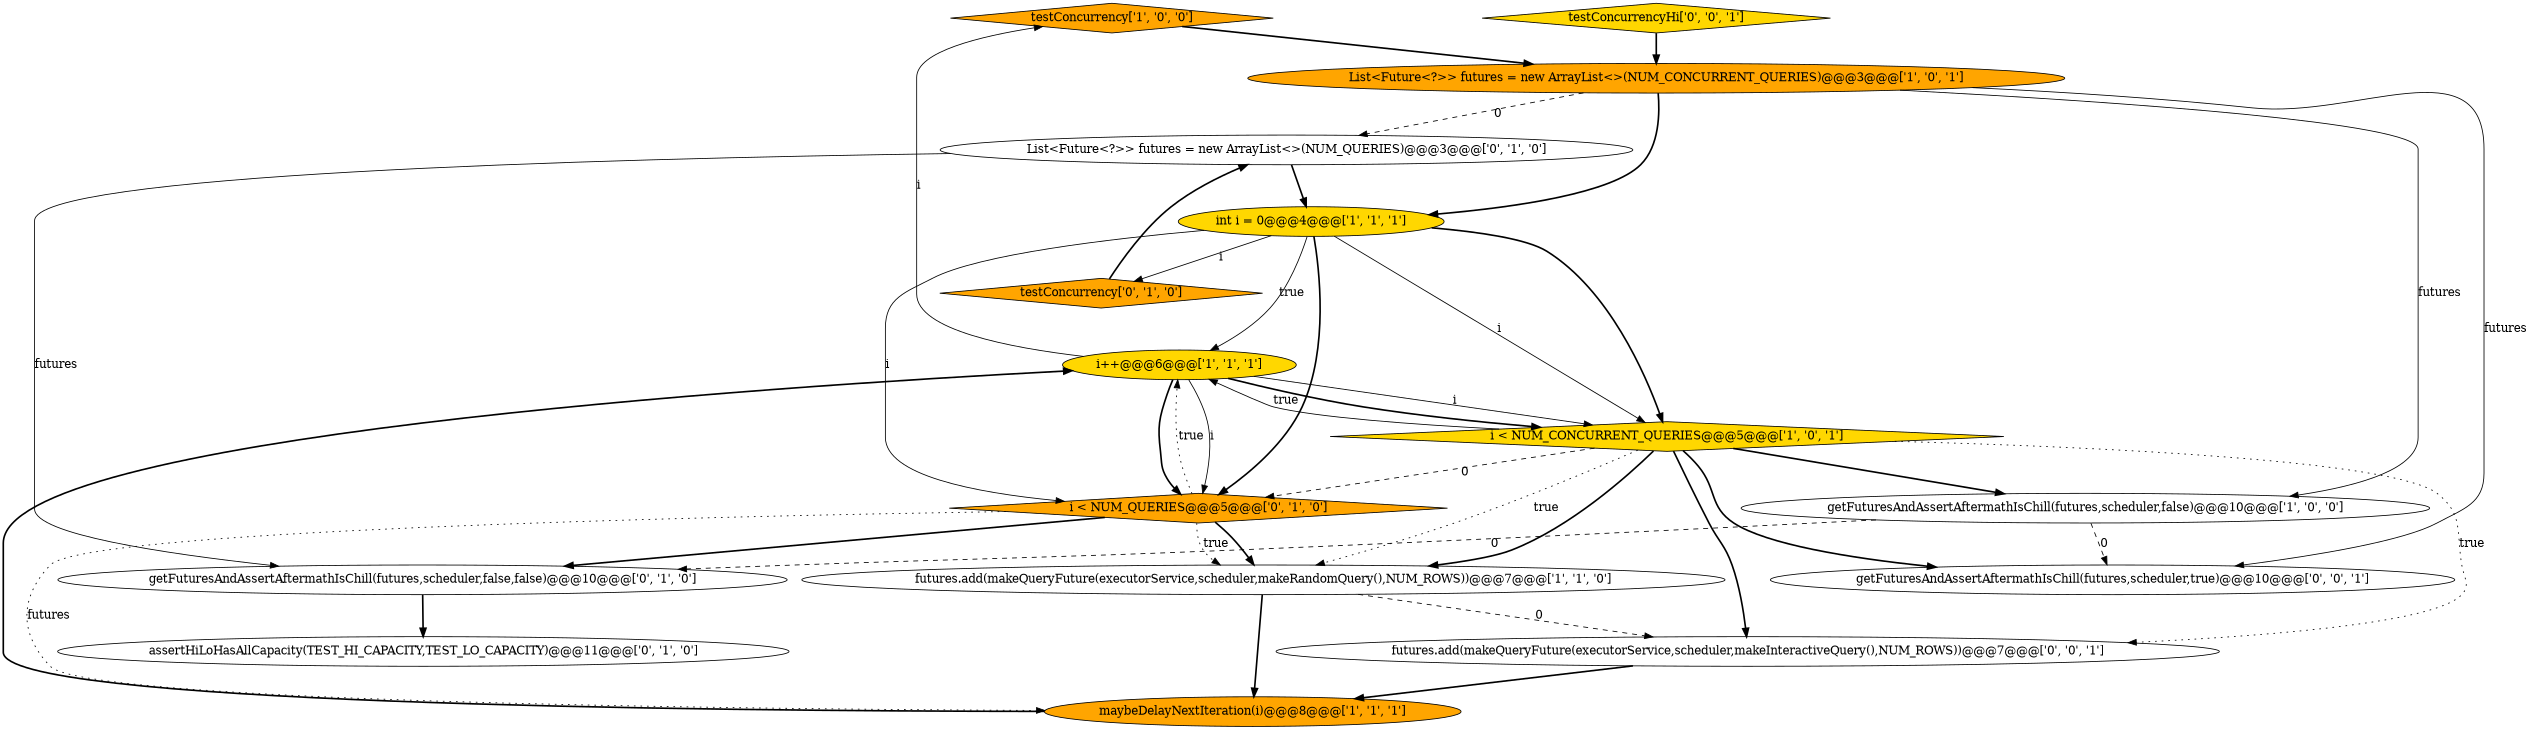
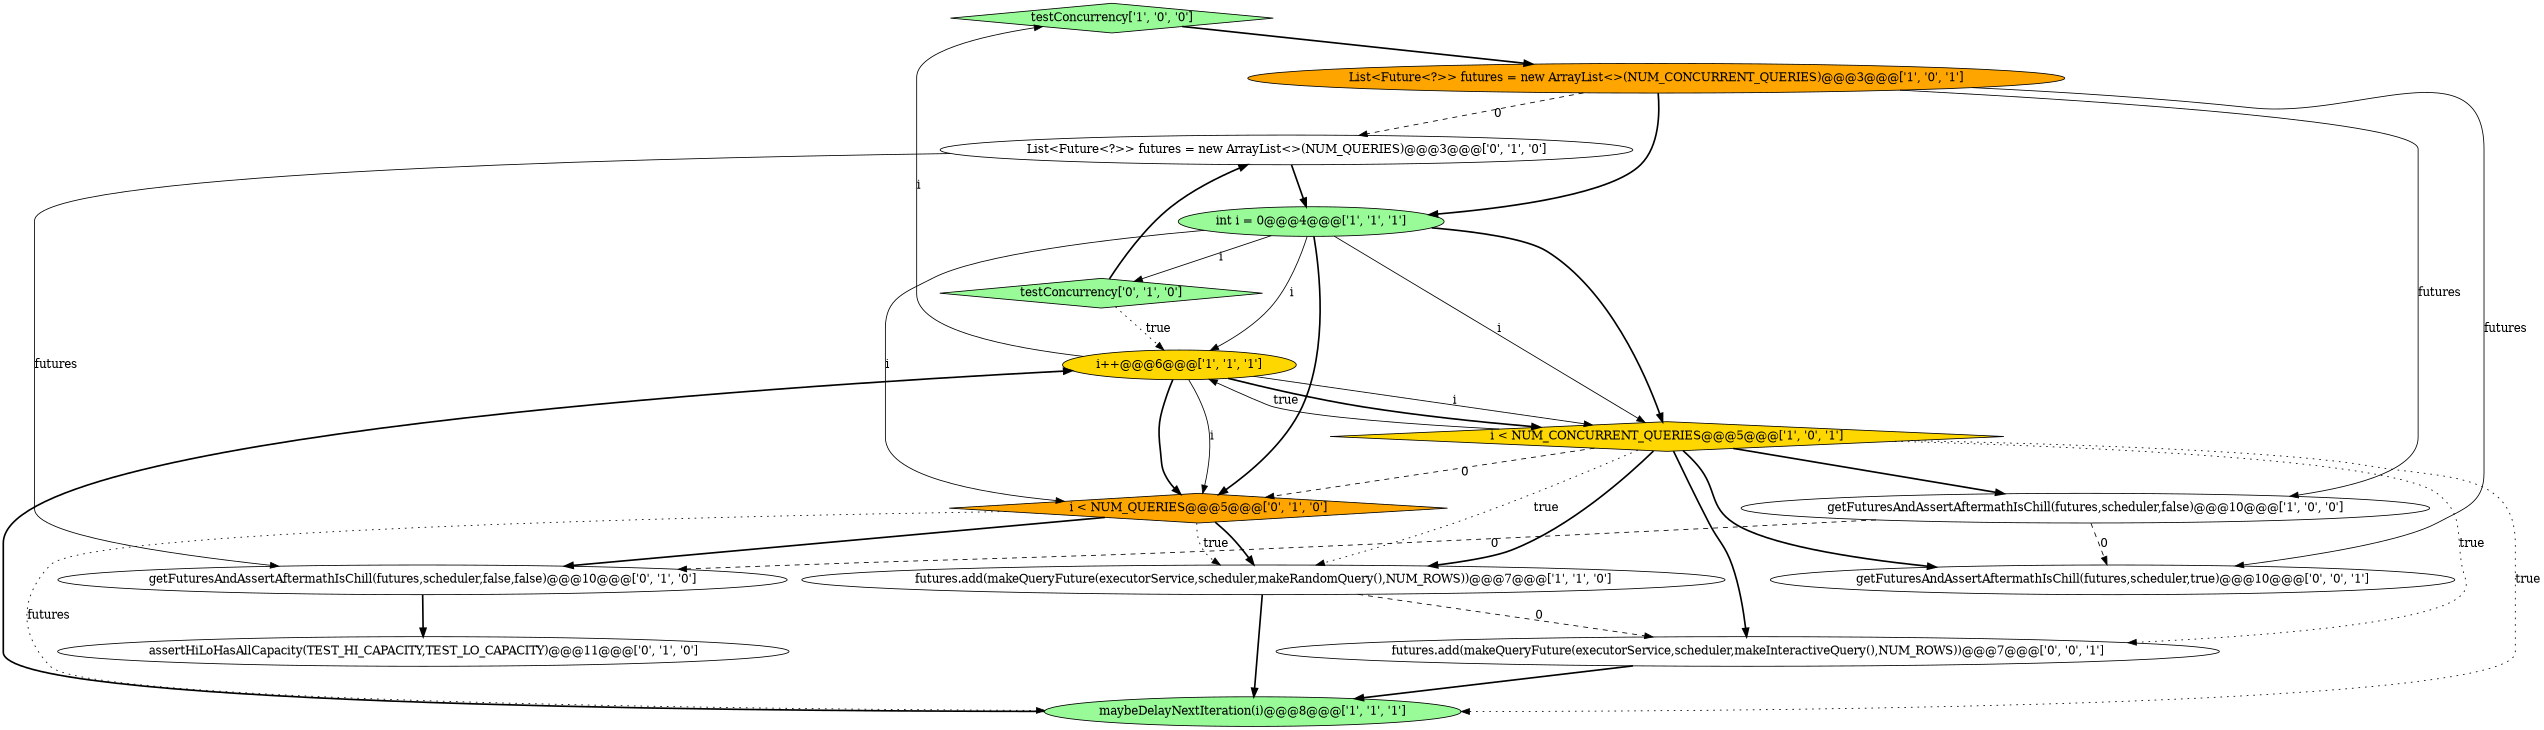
(1112, 18) -> (1112, 18)
(1656, 18) -> none
(1311, 222) -> (1311, 222)
(1101, 293) -> (1101, 293)
(1292, 293) -> (1292, 293)
(1177, 442) -> (1137, 326)
none -> (2371, 686)
(1253, 712) -> (1253, 712)
